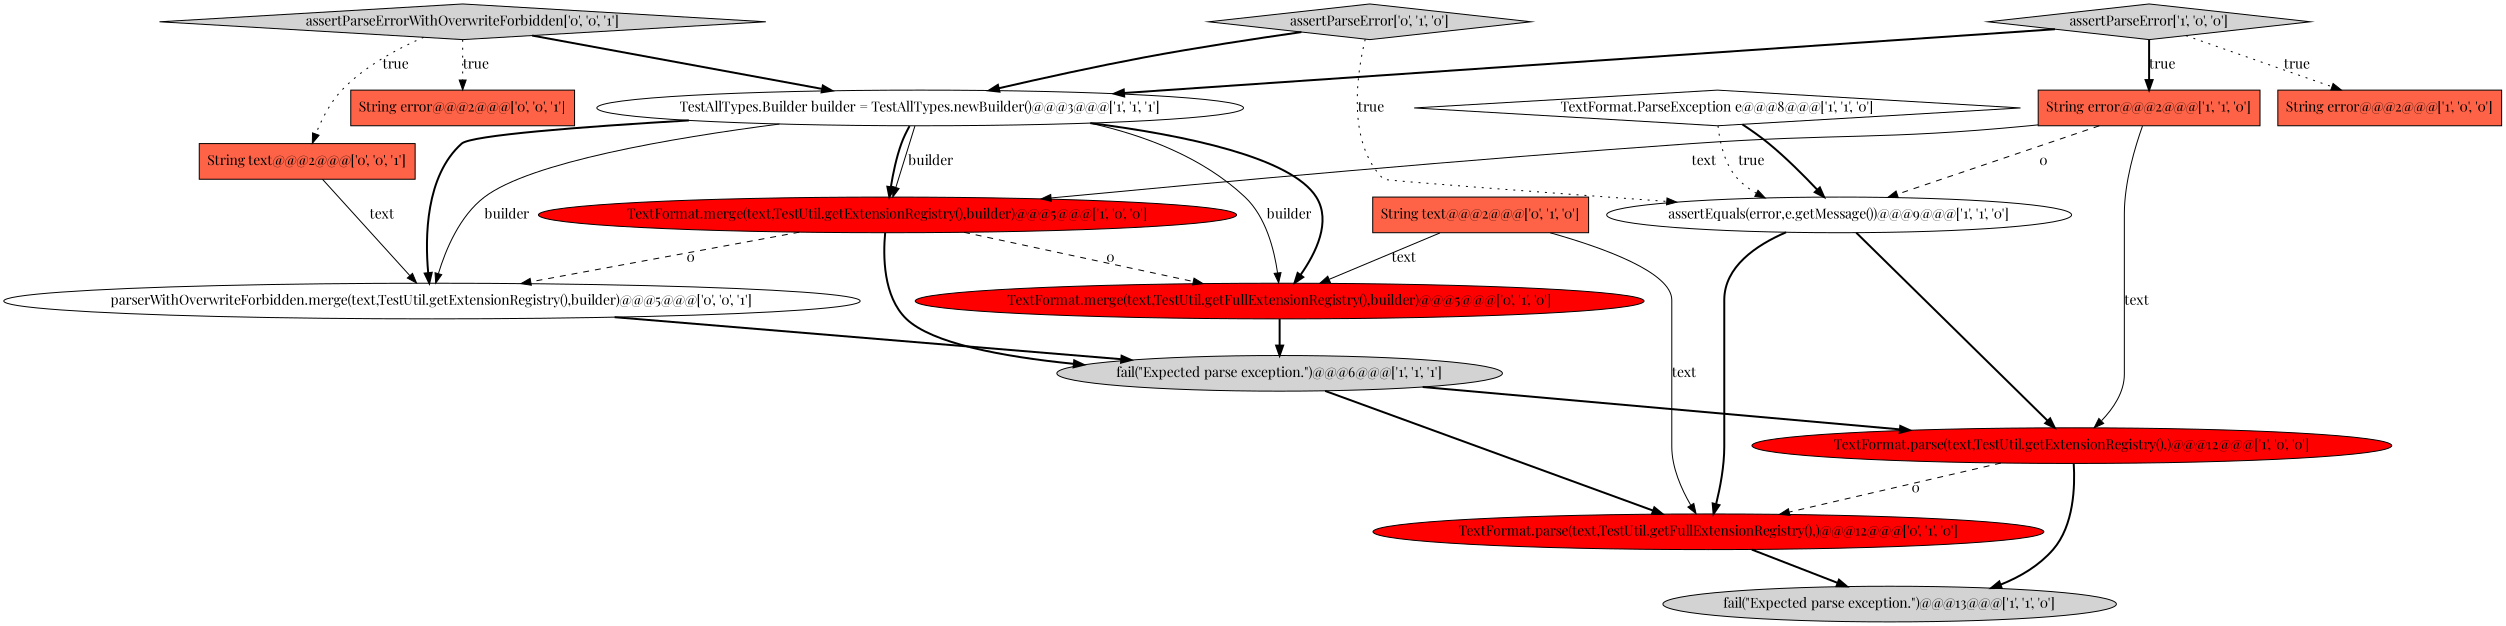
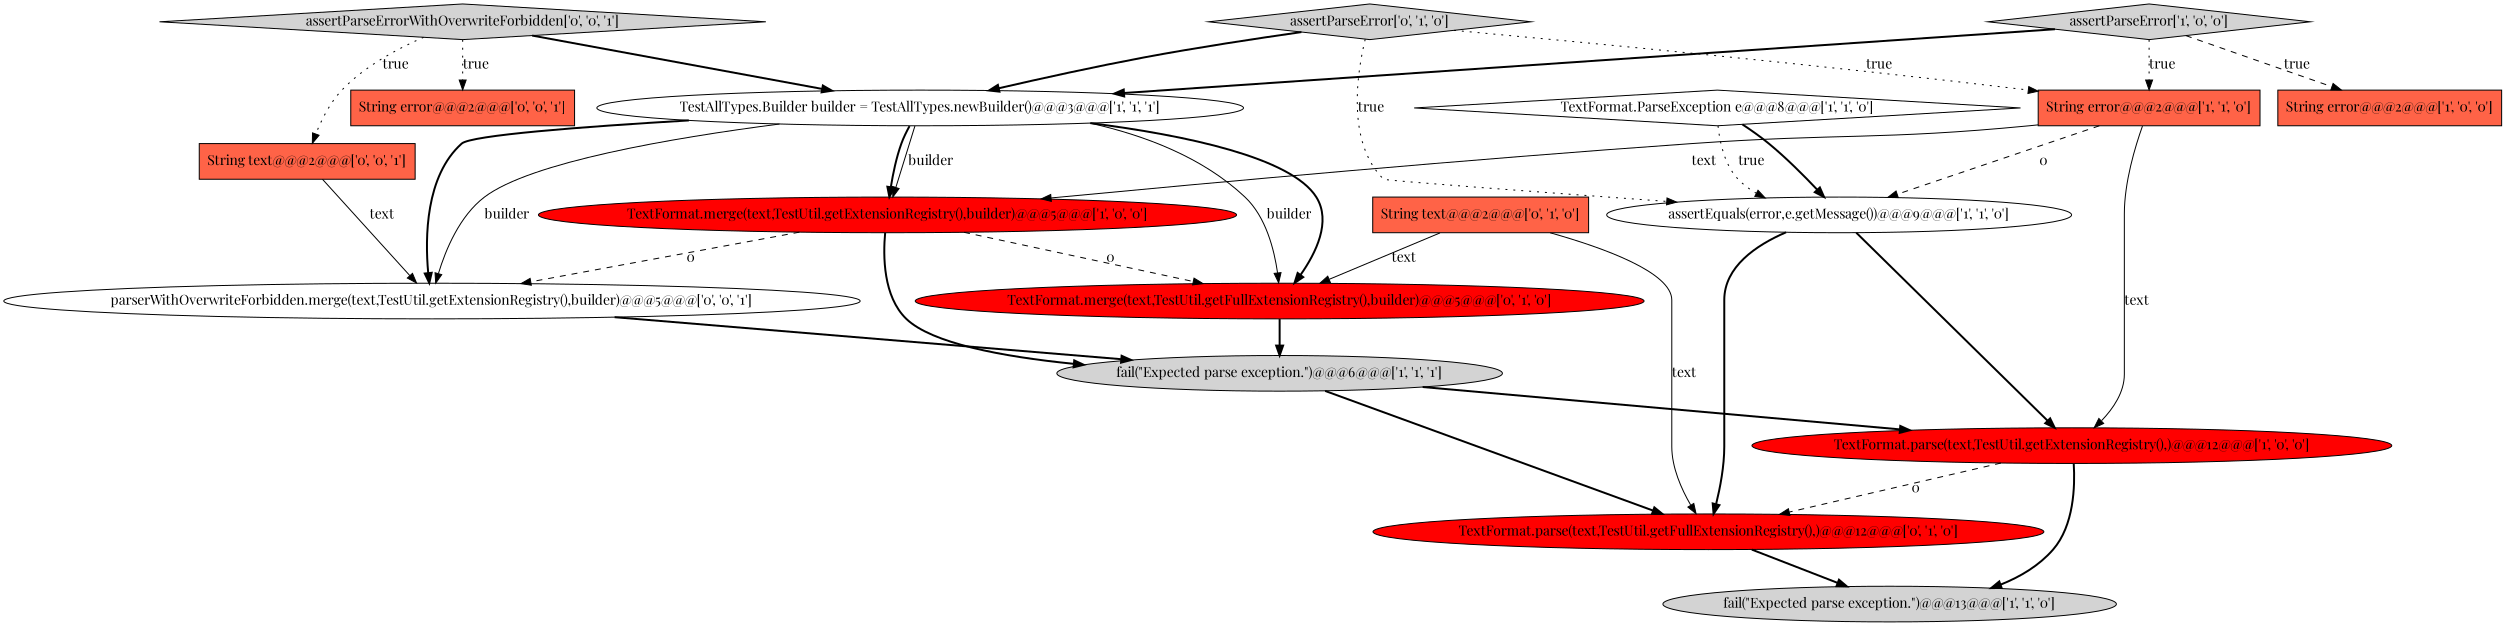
none -> (1741, 58)
(2149, 60) -> (2149, 60)
(2259, 61) -> (2259, 61)
